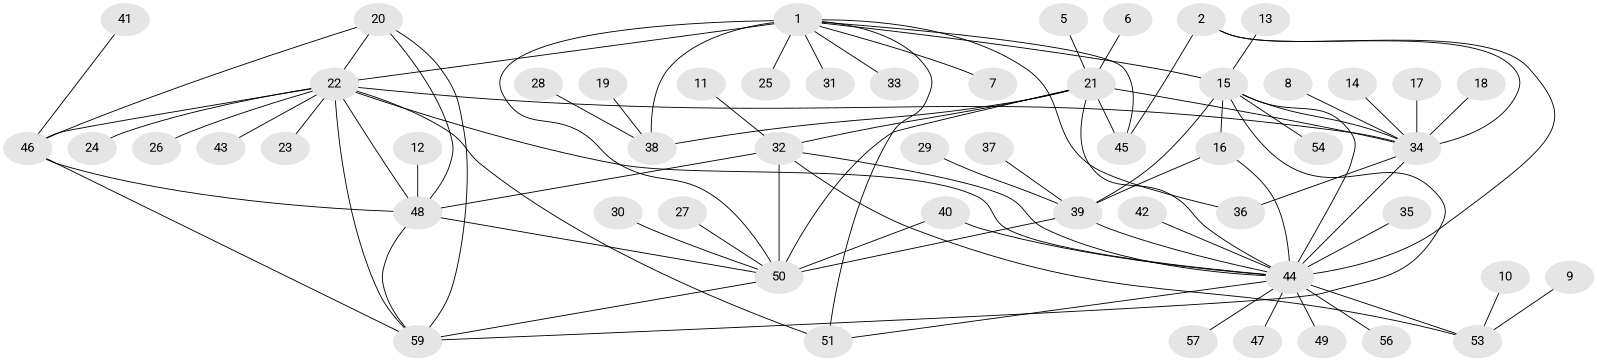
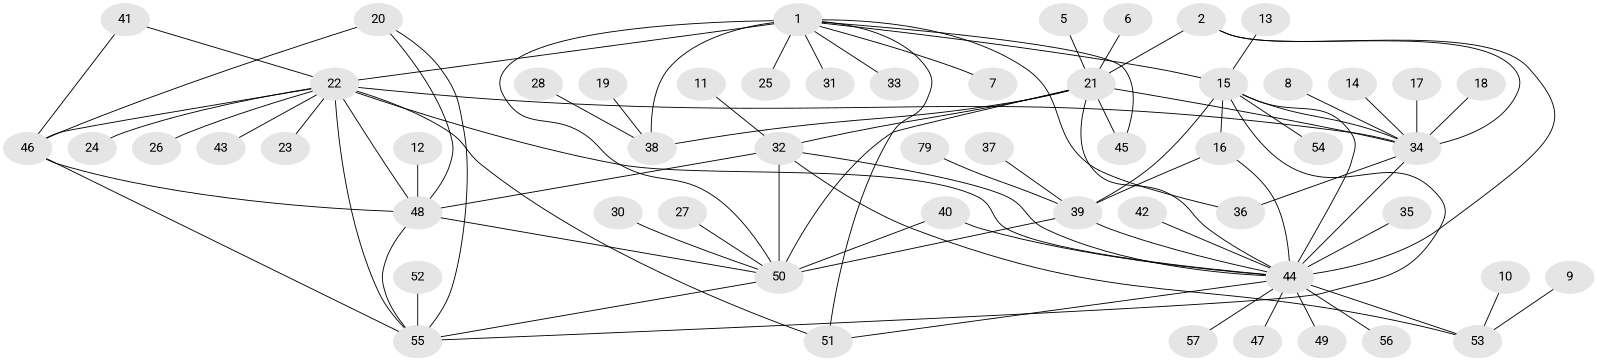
(356, 52) -> (230, 52)
(1163, 85) -> (1146, 52)
(925, 148) -> (925, 148)
none -> (418, 277)
(418, 342) -> (418, 342)
